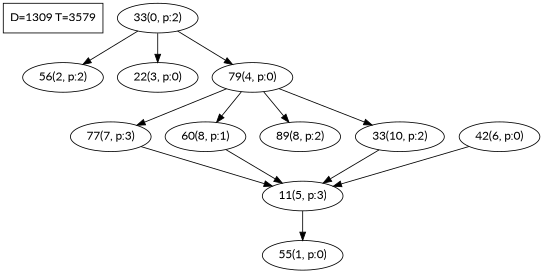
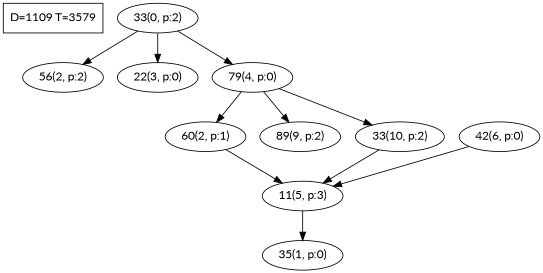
(53, 18) -> (53, 18)
(111, 137) -> none
(205, 137) -> (205, 137)
(300, 137) -> (300, 137)
(303, 255) -> (303, 255)
